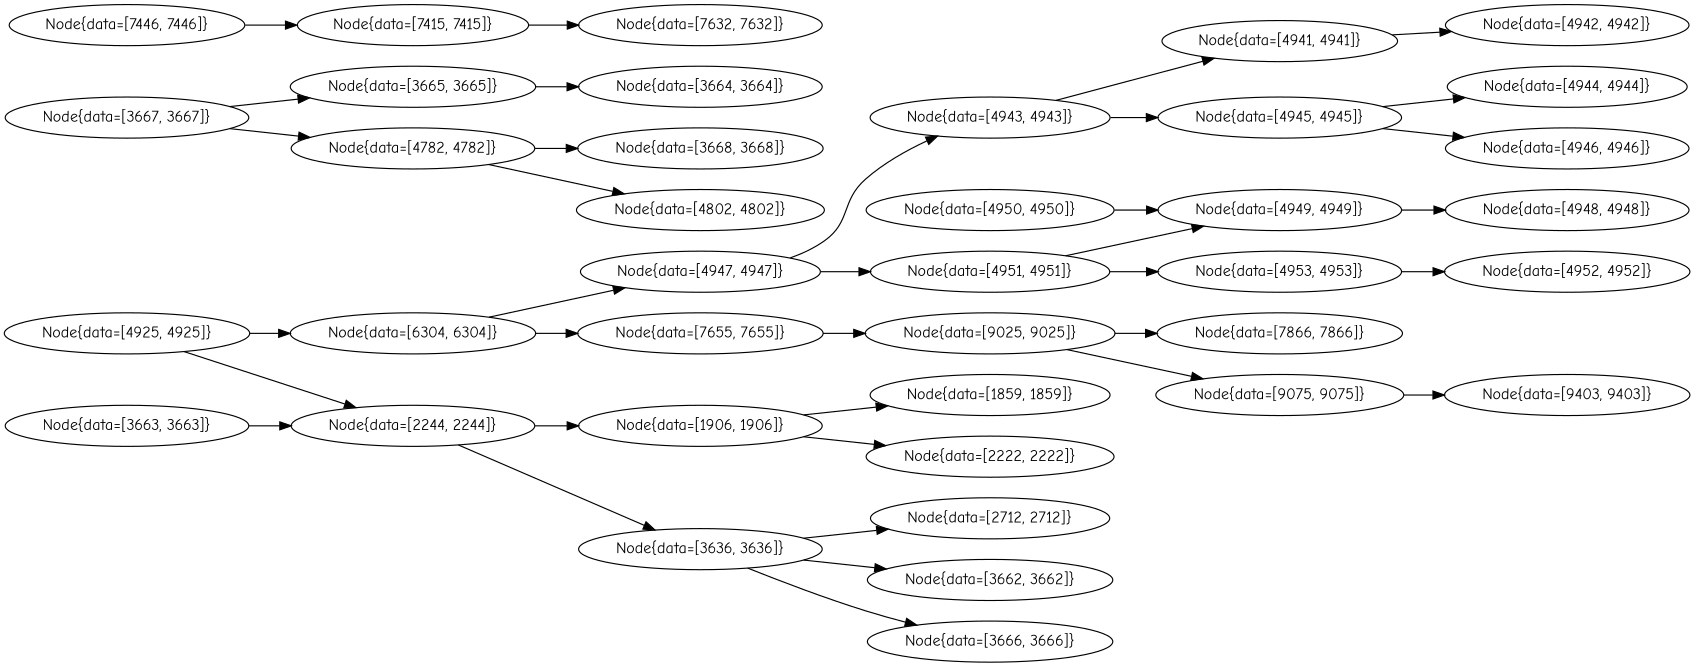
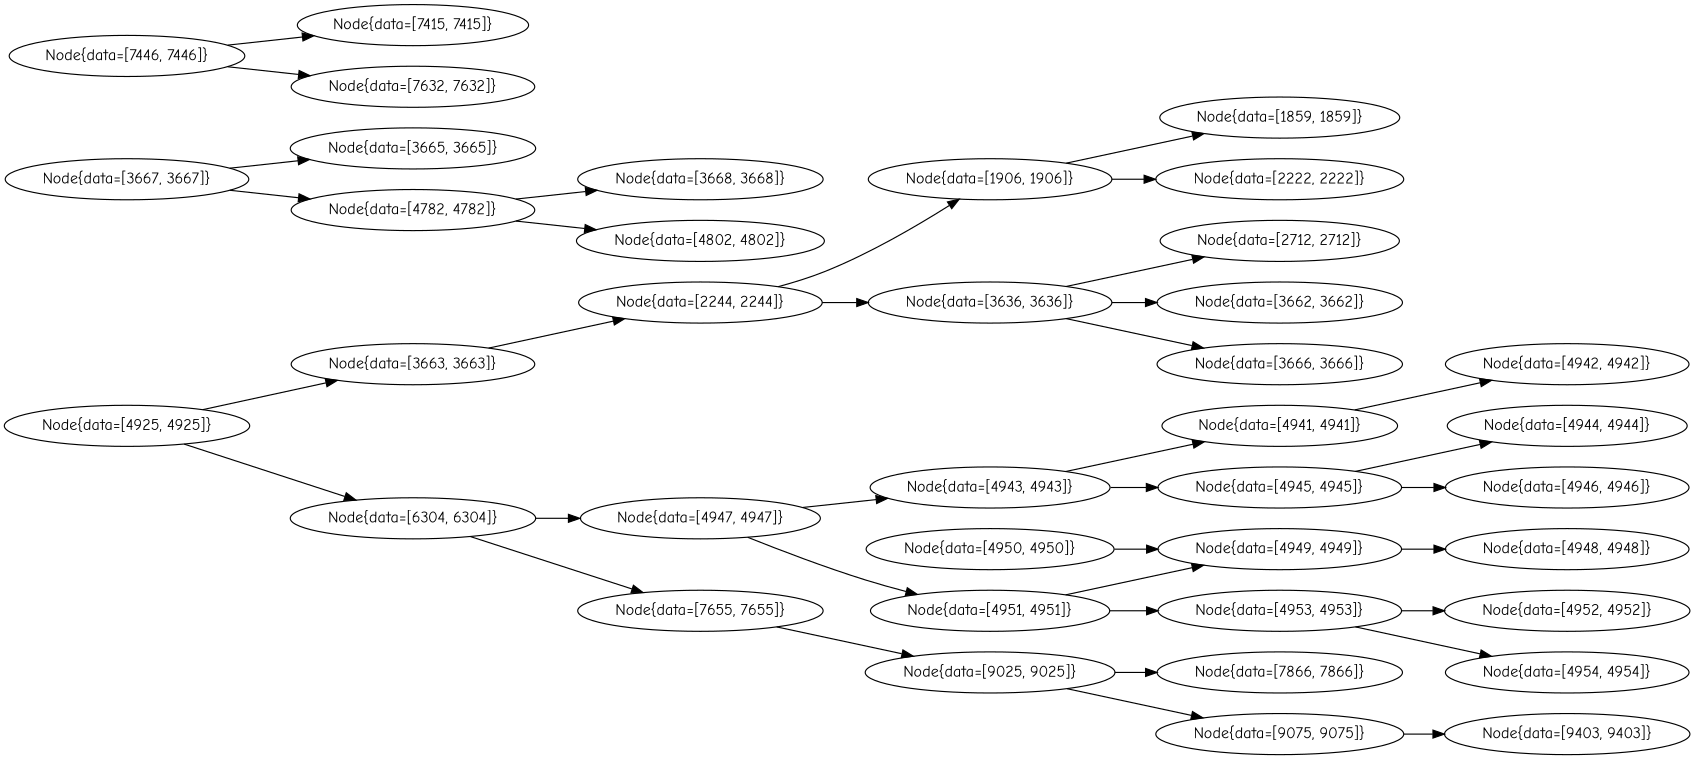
(548, 25) -> (263, 71)
(700, 87) -> none
(264, 378) -> (264, 396)
none -> (1567, 672)
